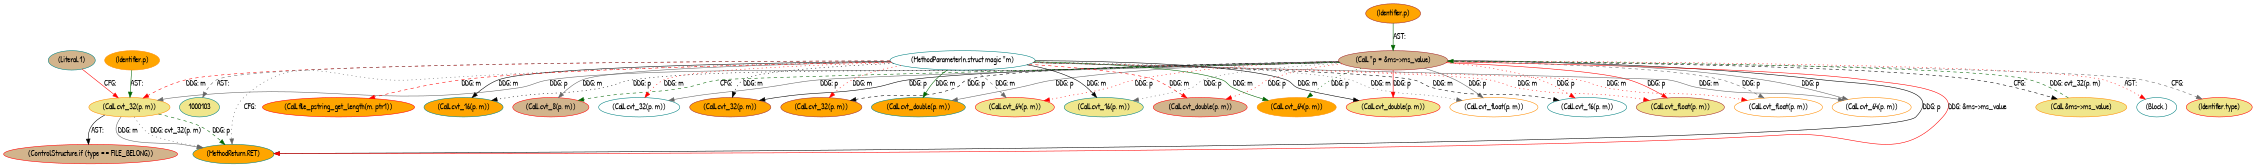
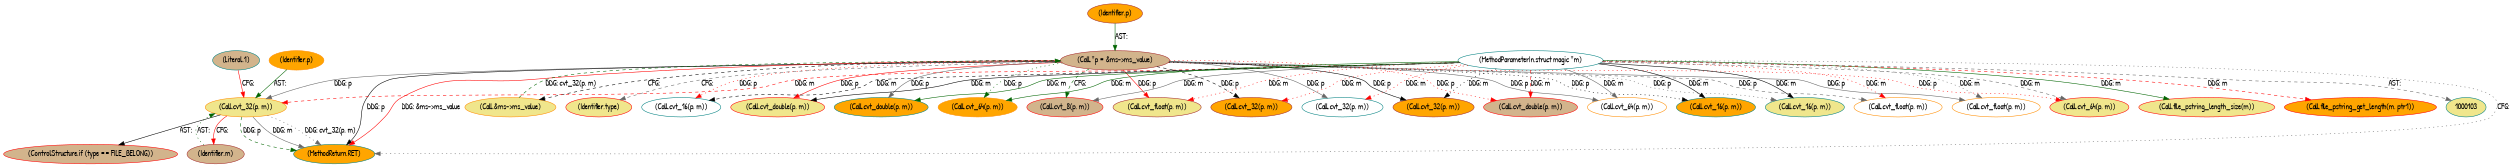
(2157, 107) -> none
none -> (2207, 107)
none -> (216, 154)
